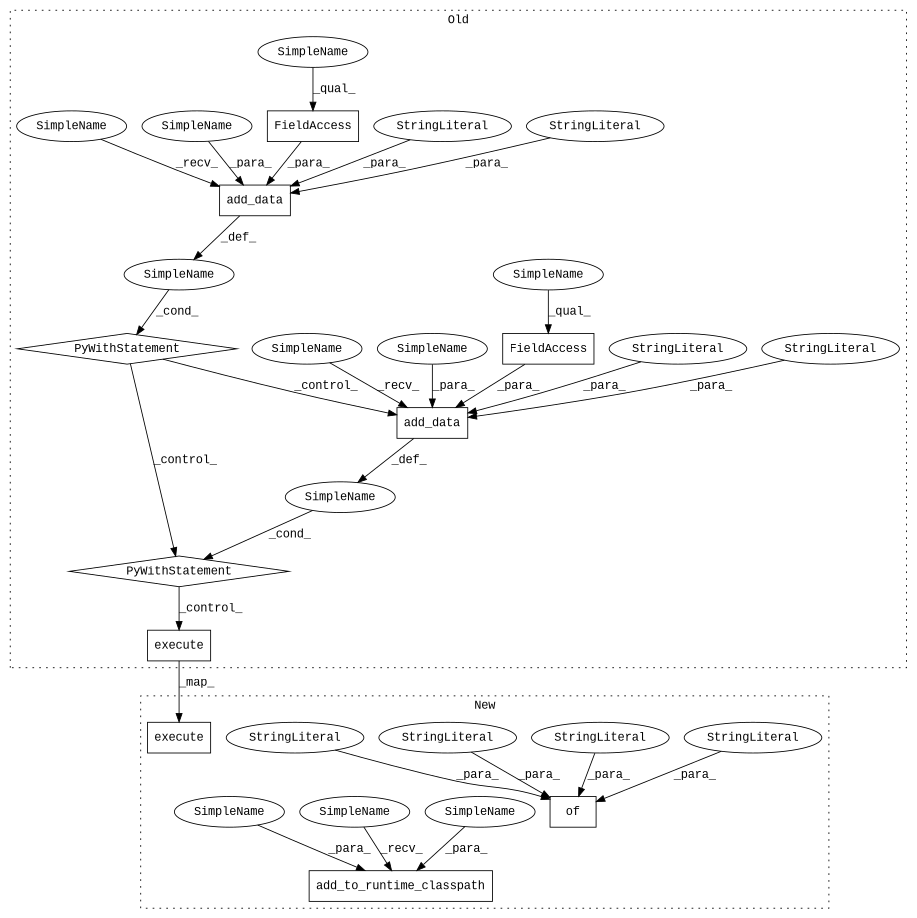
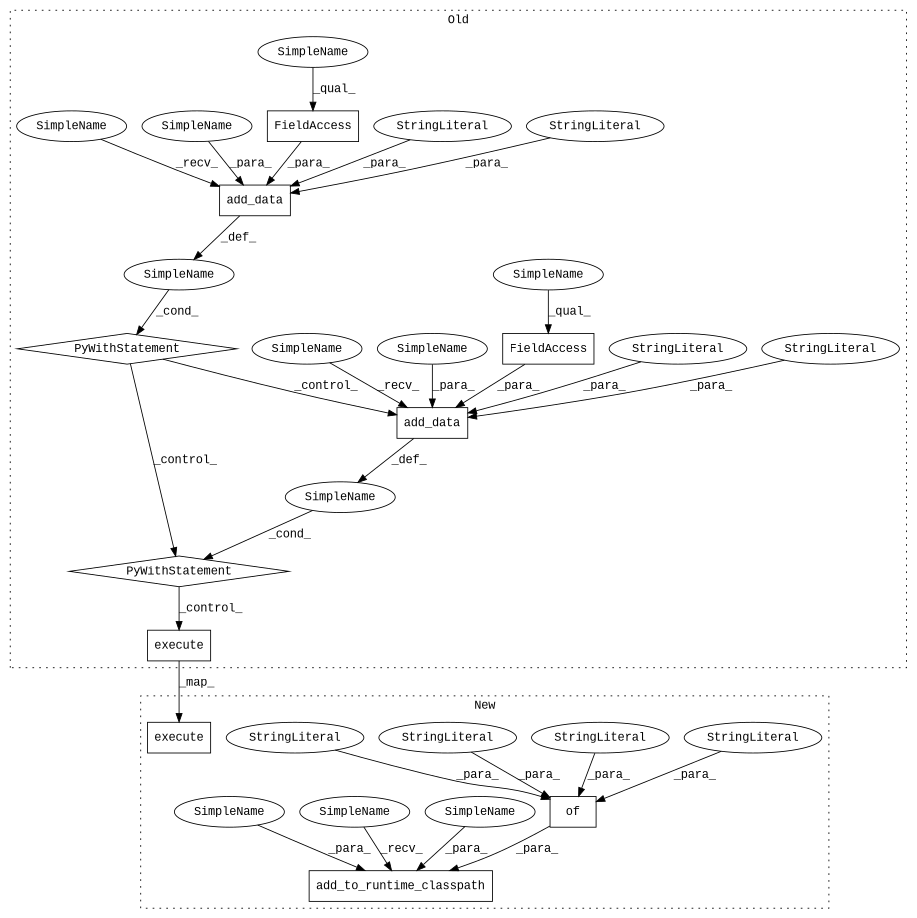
none -> (505, 849)
